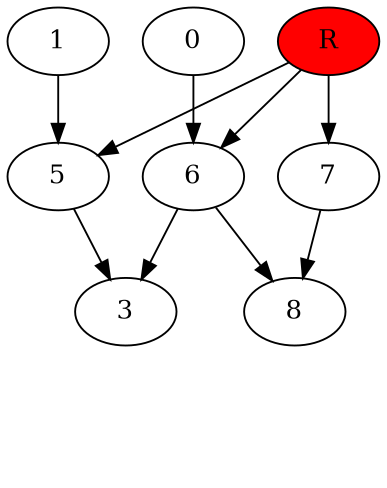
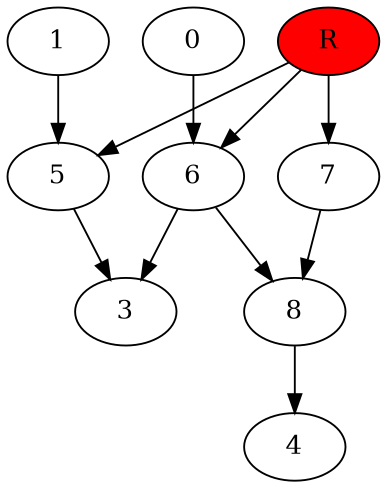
none -> (295, 447)
